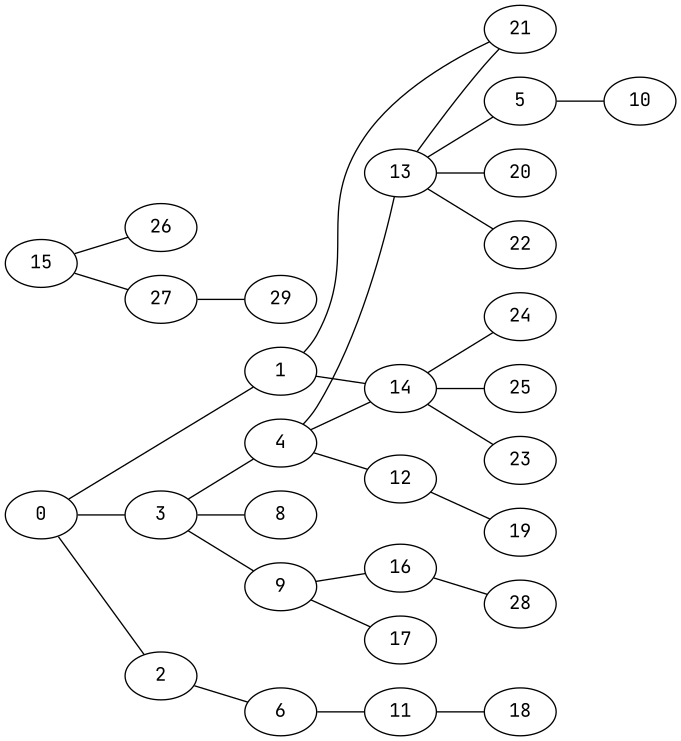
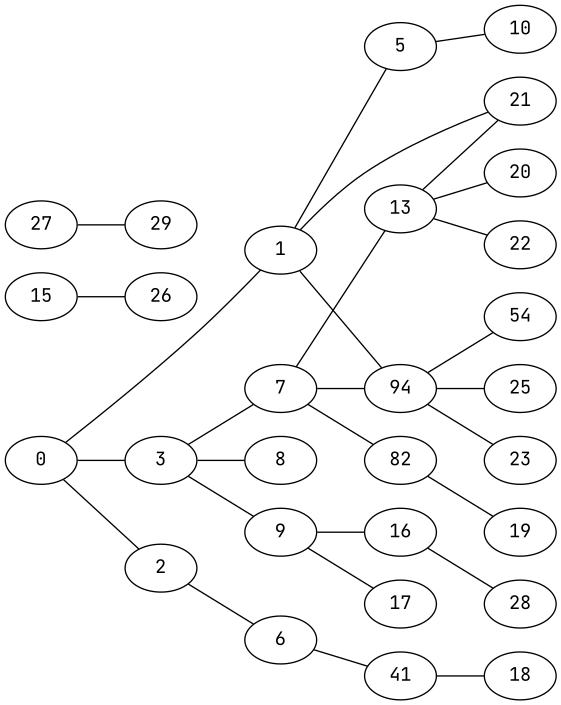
(460, 137) -> (341, 148)
(101, 281) -> none
(520, 317) -> (520, 317)
(400, 389) -> (400, 389)
(281, 443) -> (281, 389)
(400, 479) -> (400, 460)
(400, 712) -> (400, 676)
